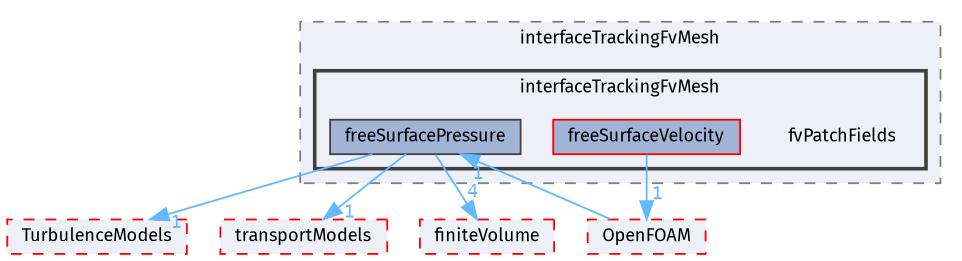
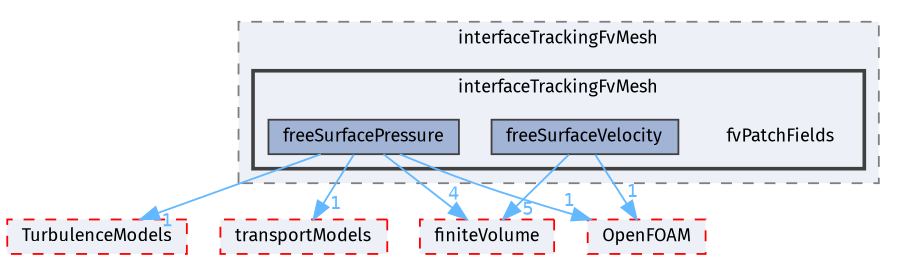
(647, 137) -> (585, 137)
none -> (542, 180)
(554, 195) -> (511, 195)
